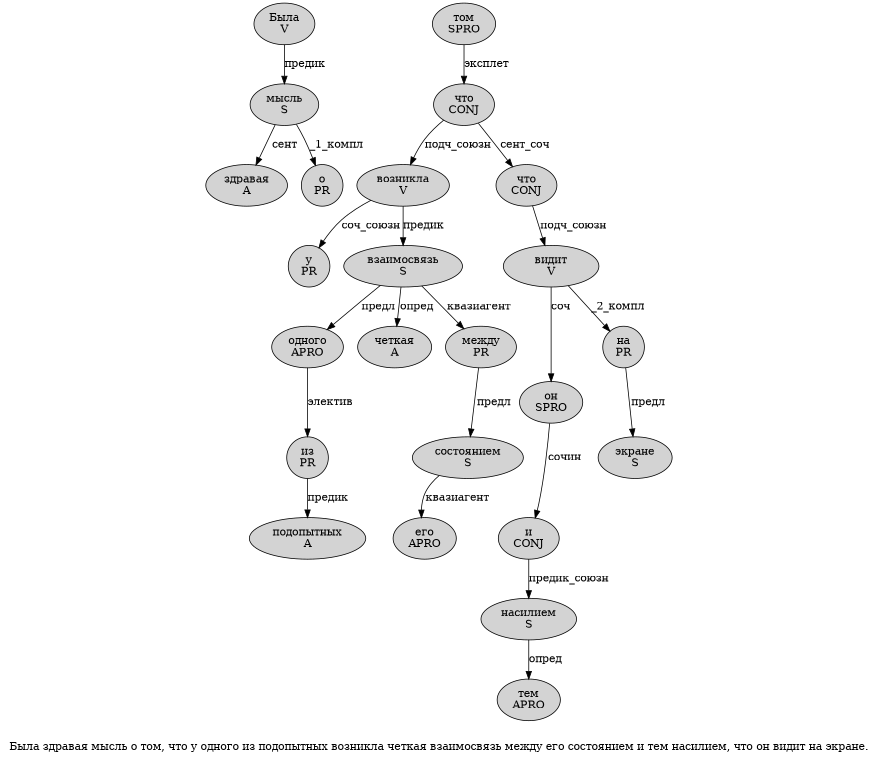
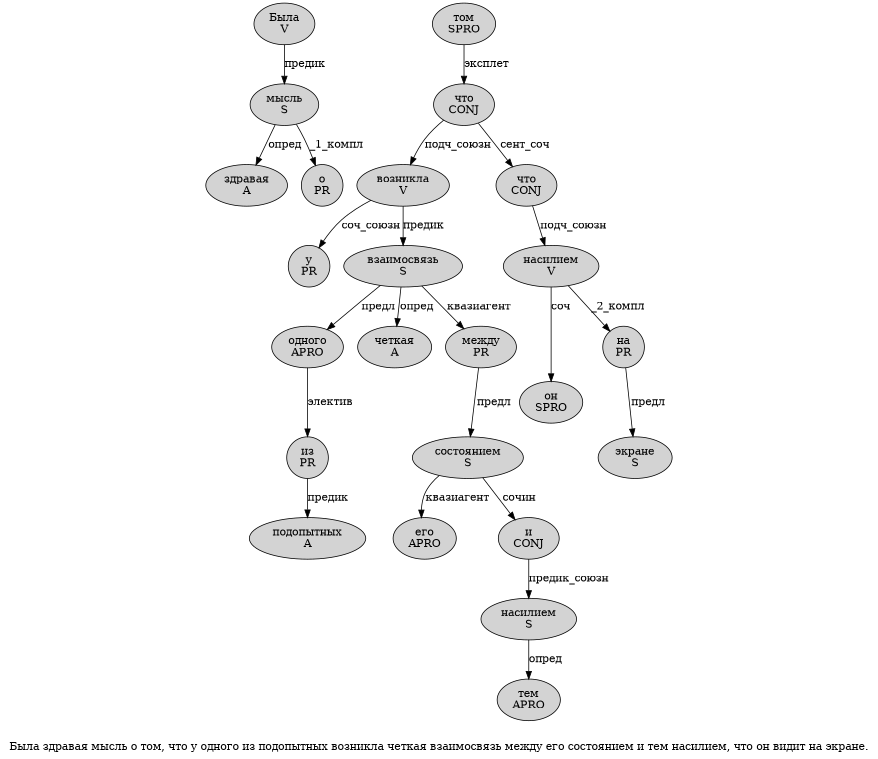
(285, 145) -> (285, 145)
(551, 266) -> (551, 266)
(545, 467) -> (497, 496)
